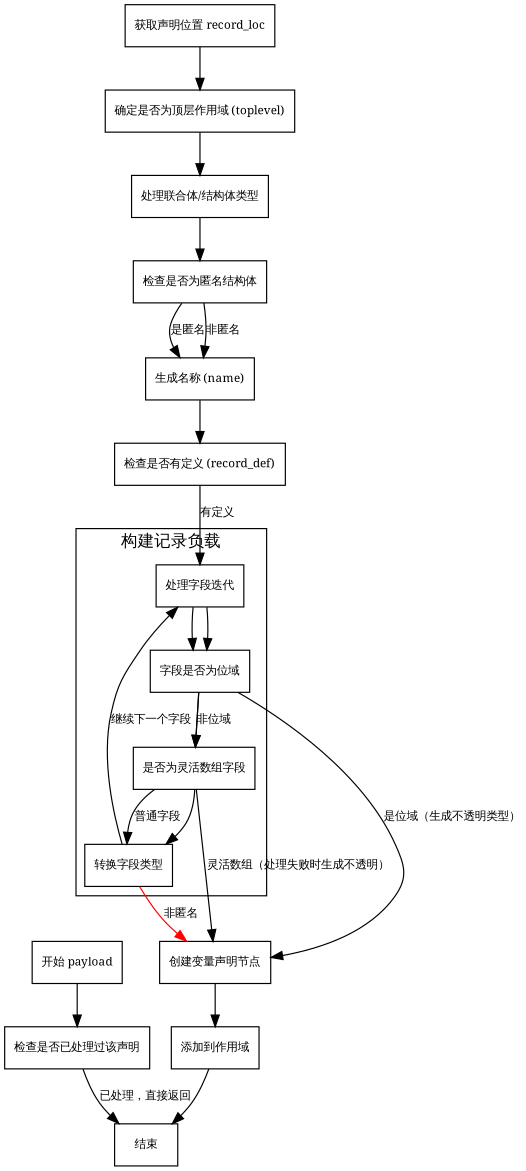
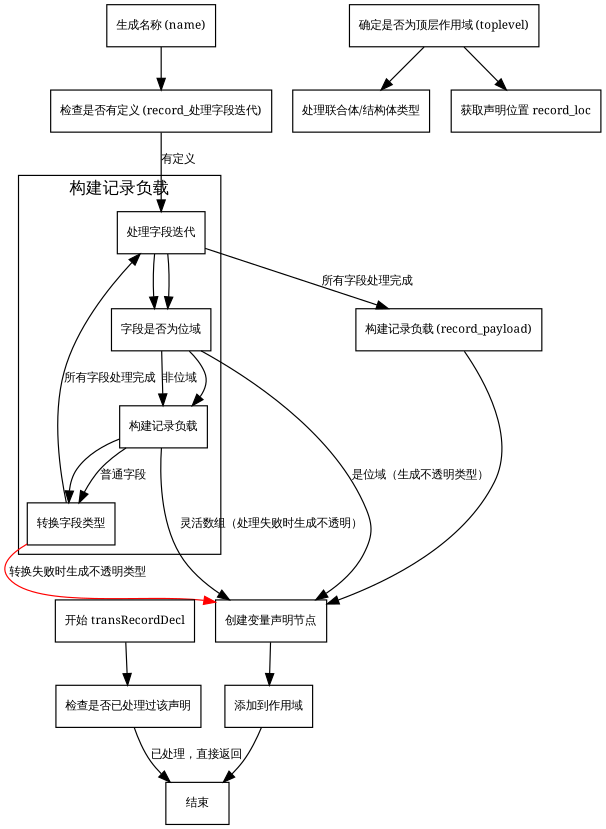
(200, 63) -> (481, 64)
(200, 282) -> none
none -> (449, 330)
(200, 464) -> (161, 111)
(151, 720) -> (110, 378)
(194, 768) -> (164, 427)
(181, 914) -> (78, 572)
(77, 962) -> (125, 621)
